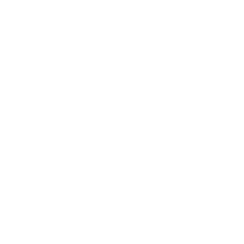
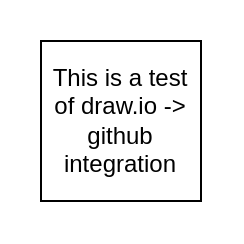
none -> (121, 121)
